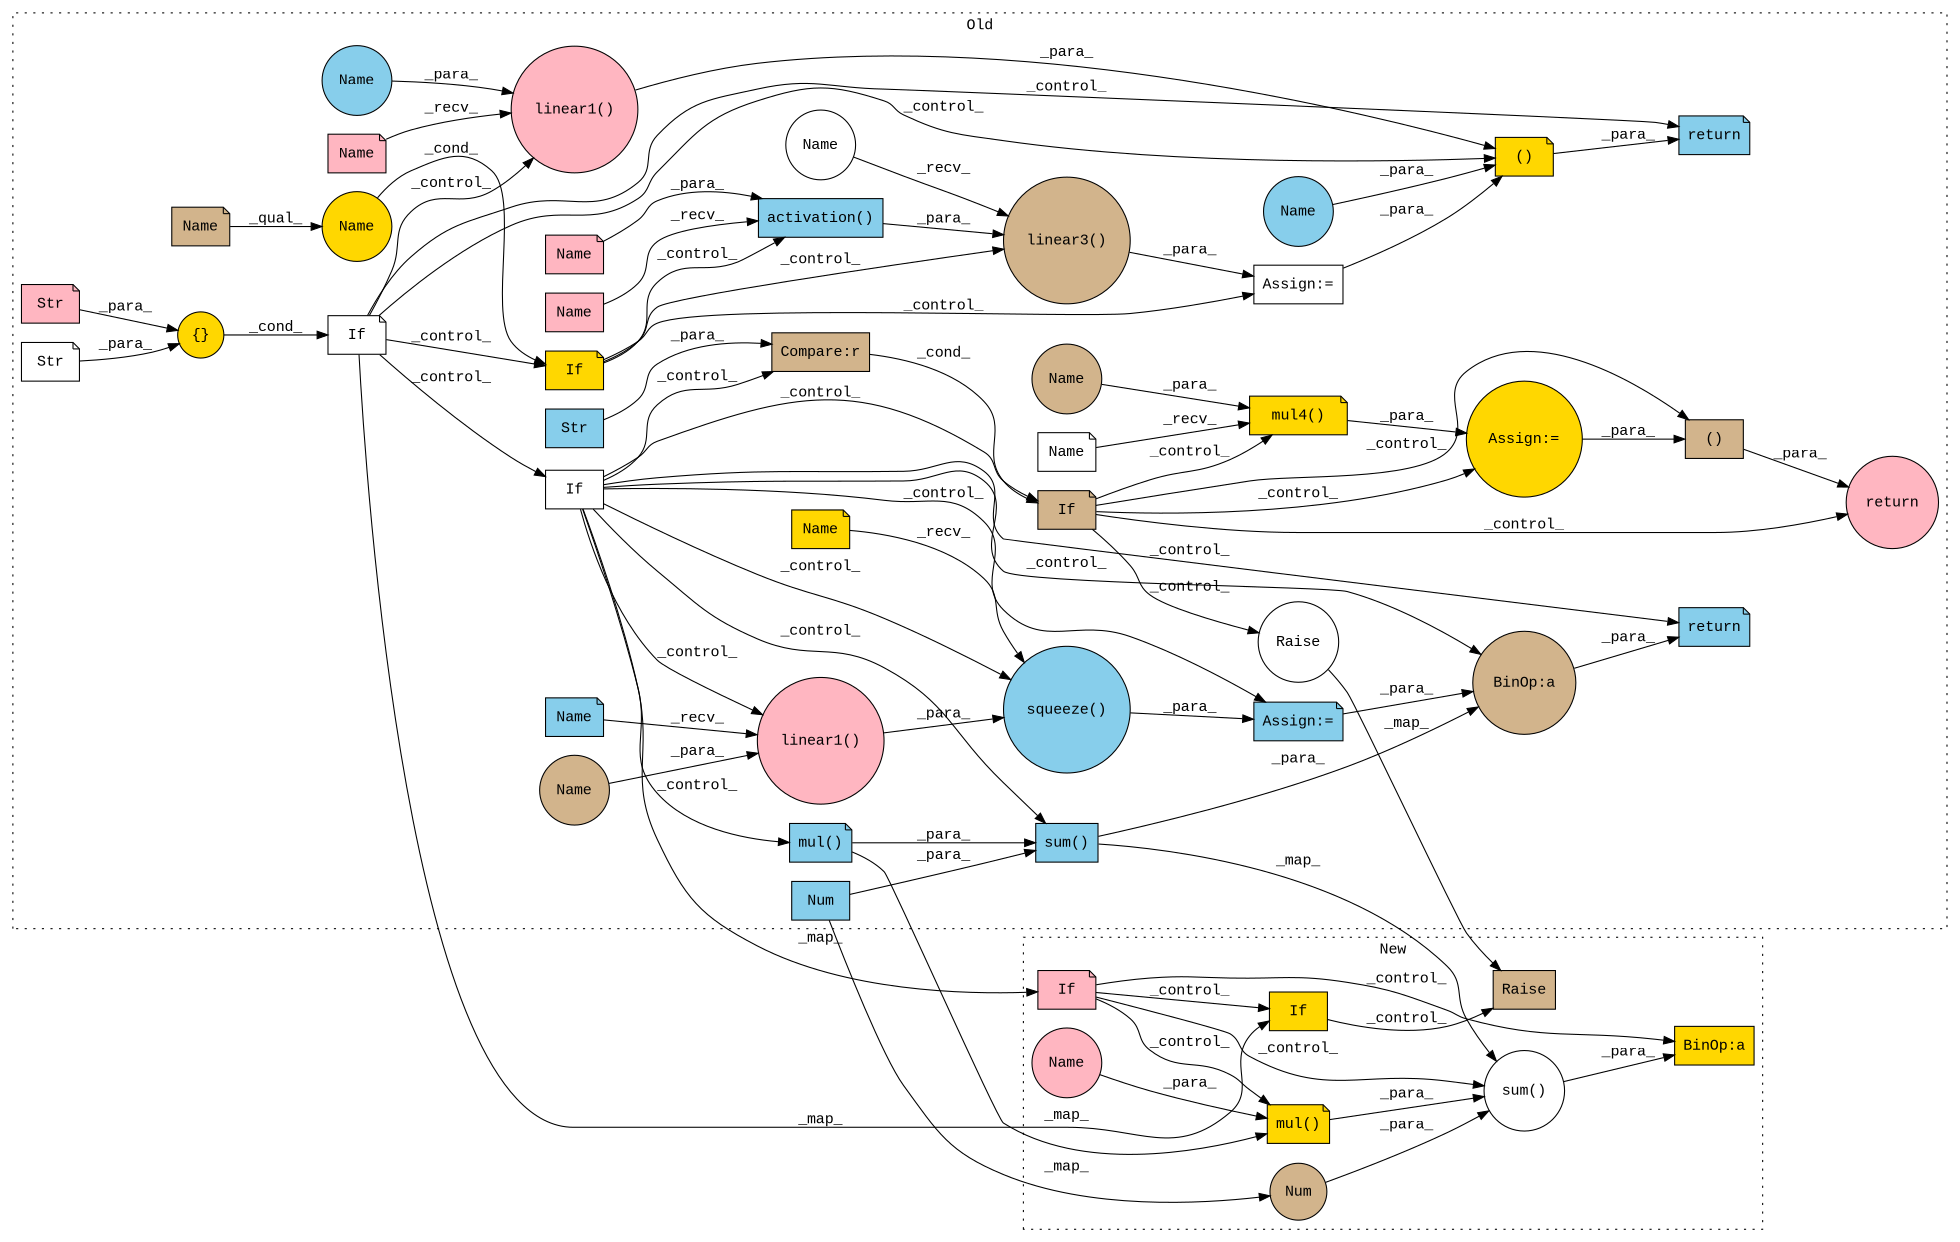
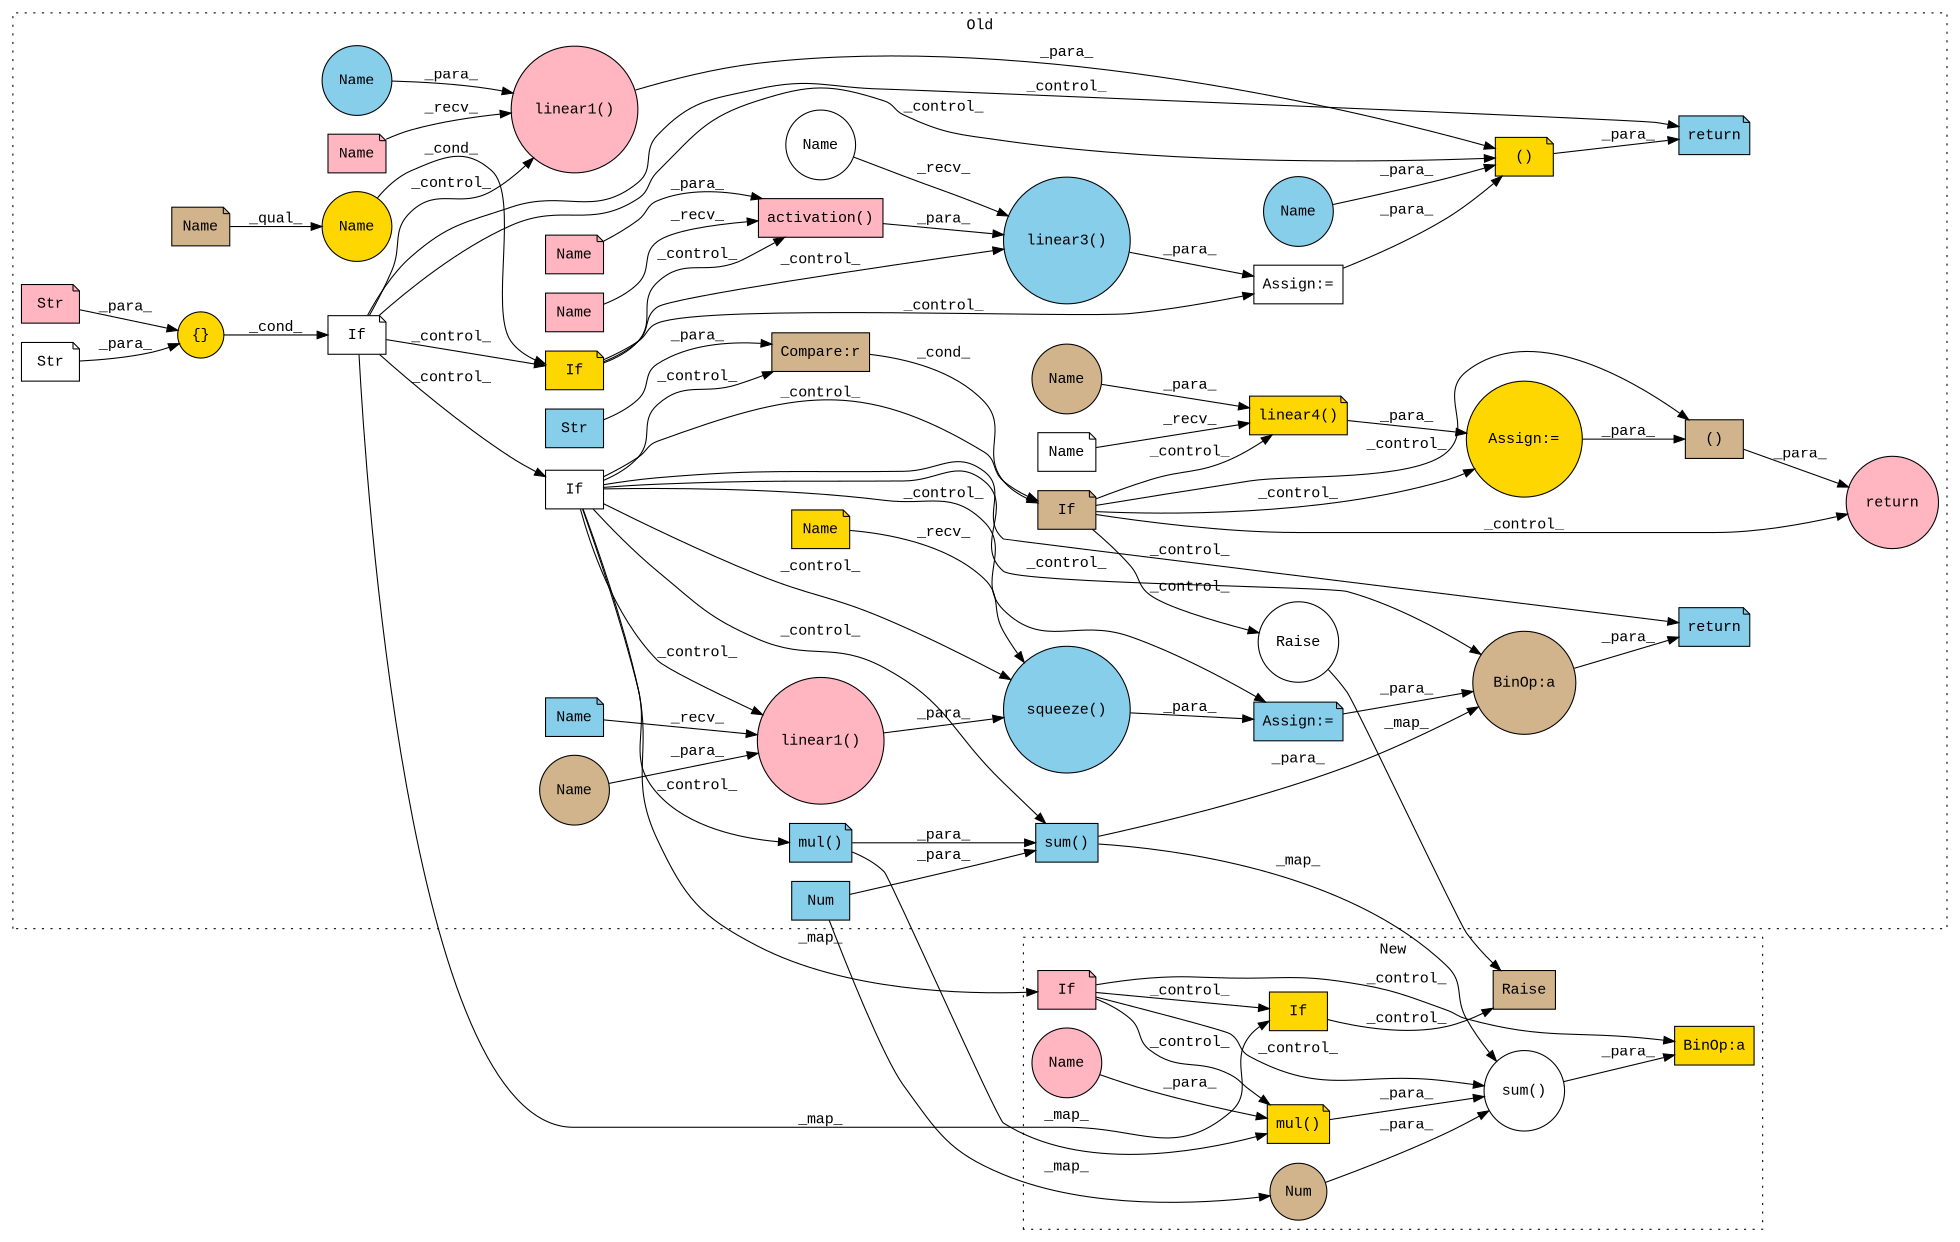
(821, 218) -> (821, 218)
(1067, 240) -> (1067, 240)
(1298, 415) -> (1298, 415)
